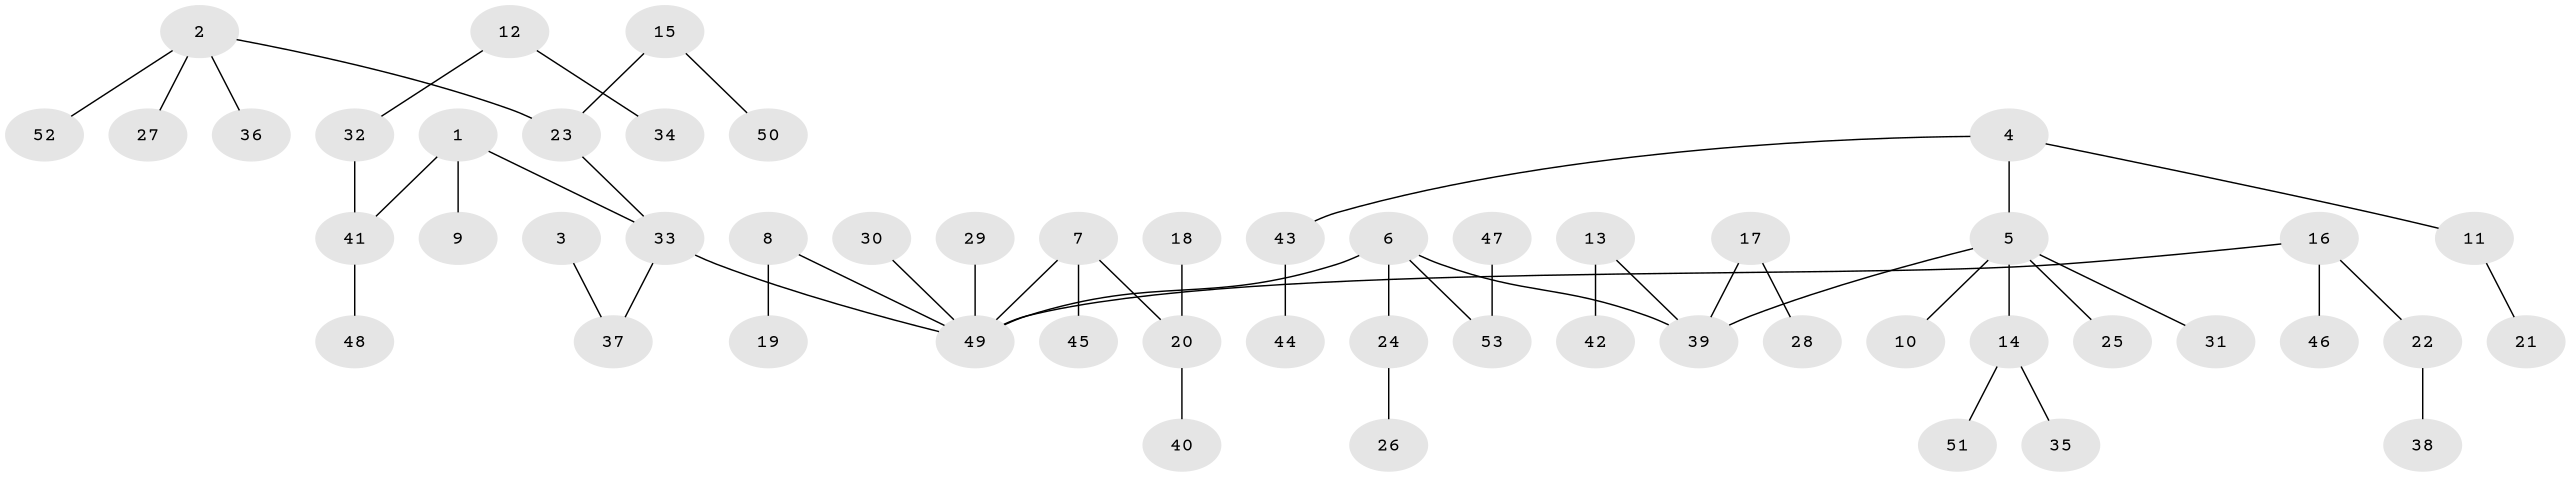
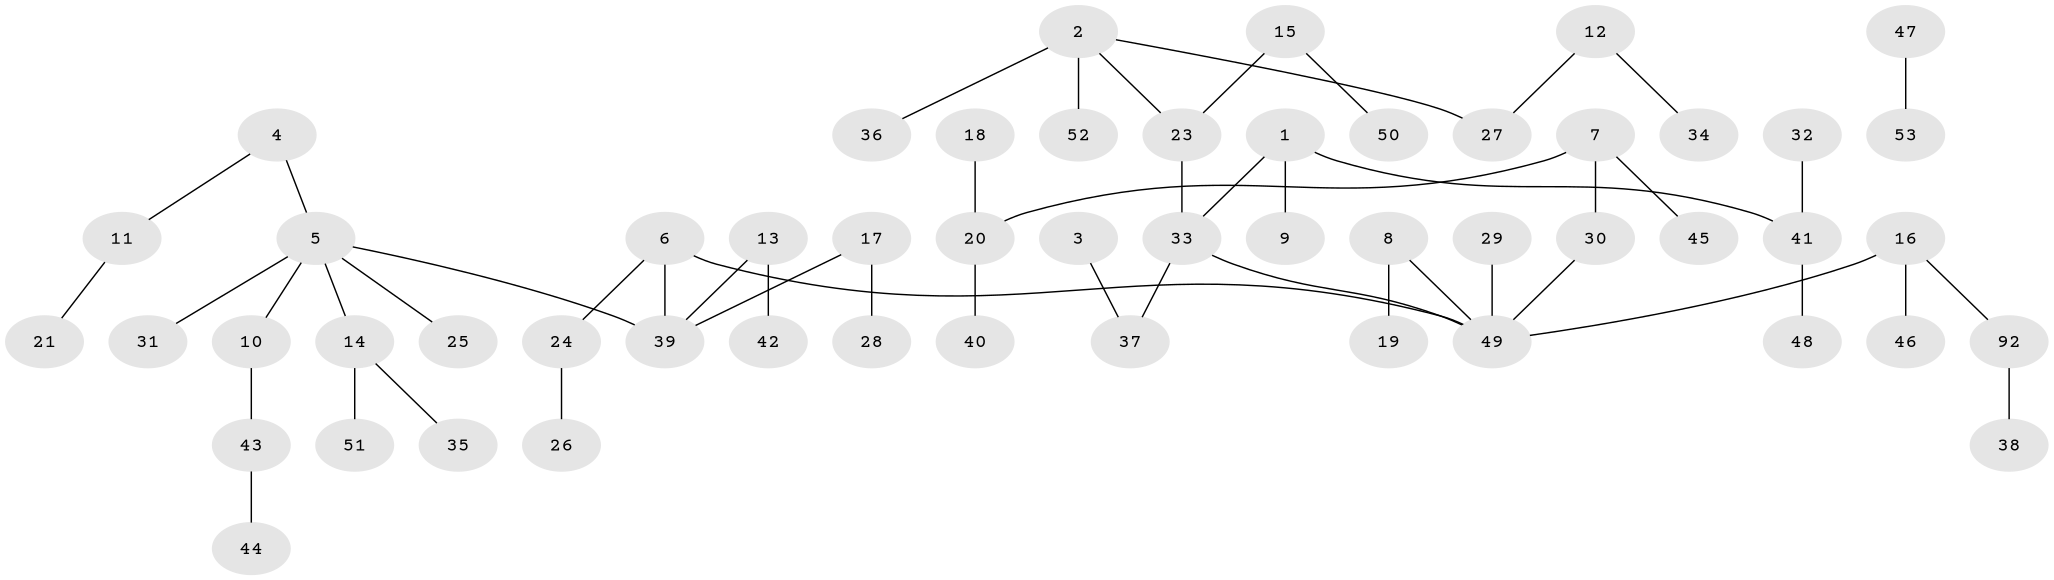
(442, 77) -> (1544, 83)
(1639, 157) -> (251, 394)
(1027, 290) -> (1596, 178)
(1440, 290) -> none
(2423, 342) -> (2009, 342)
